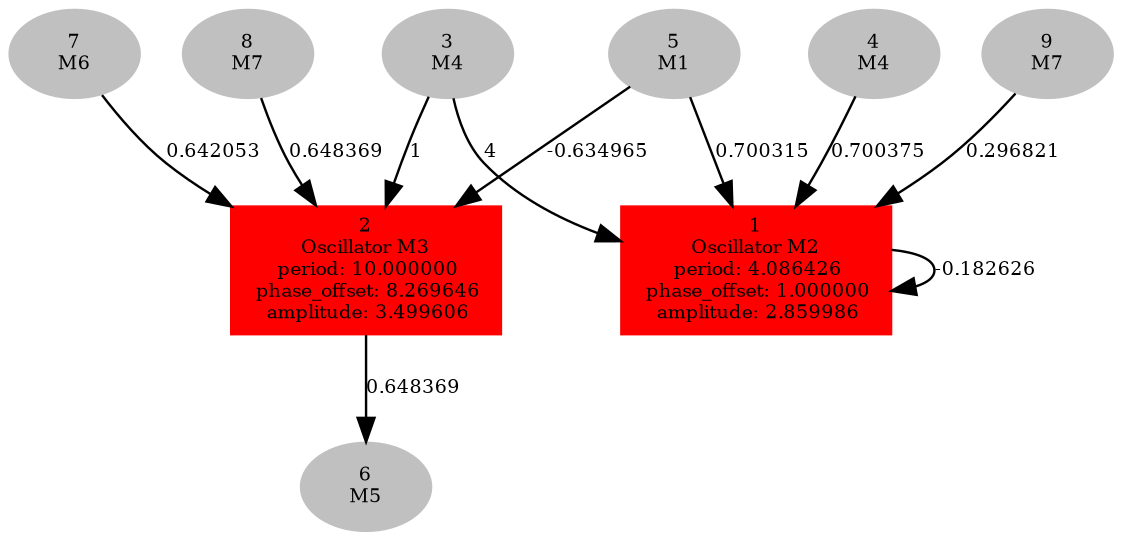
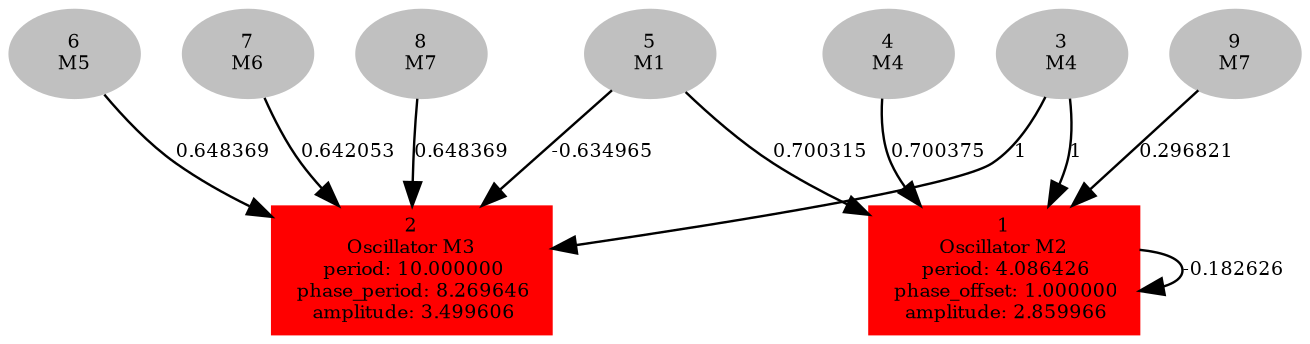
(494, 152) -> (1079, 152)
(366, 291) -> (412, 291)
(756, 313) -> (1004, 313)
(366, 376) -> (170, 159)
